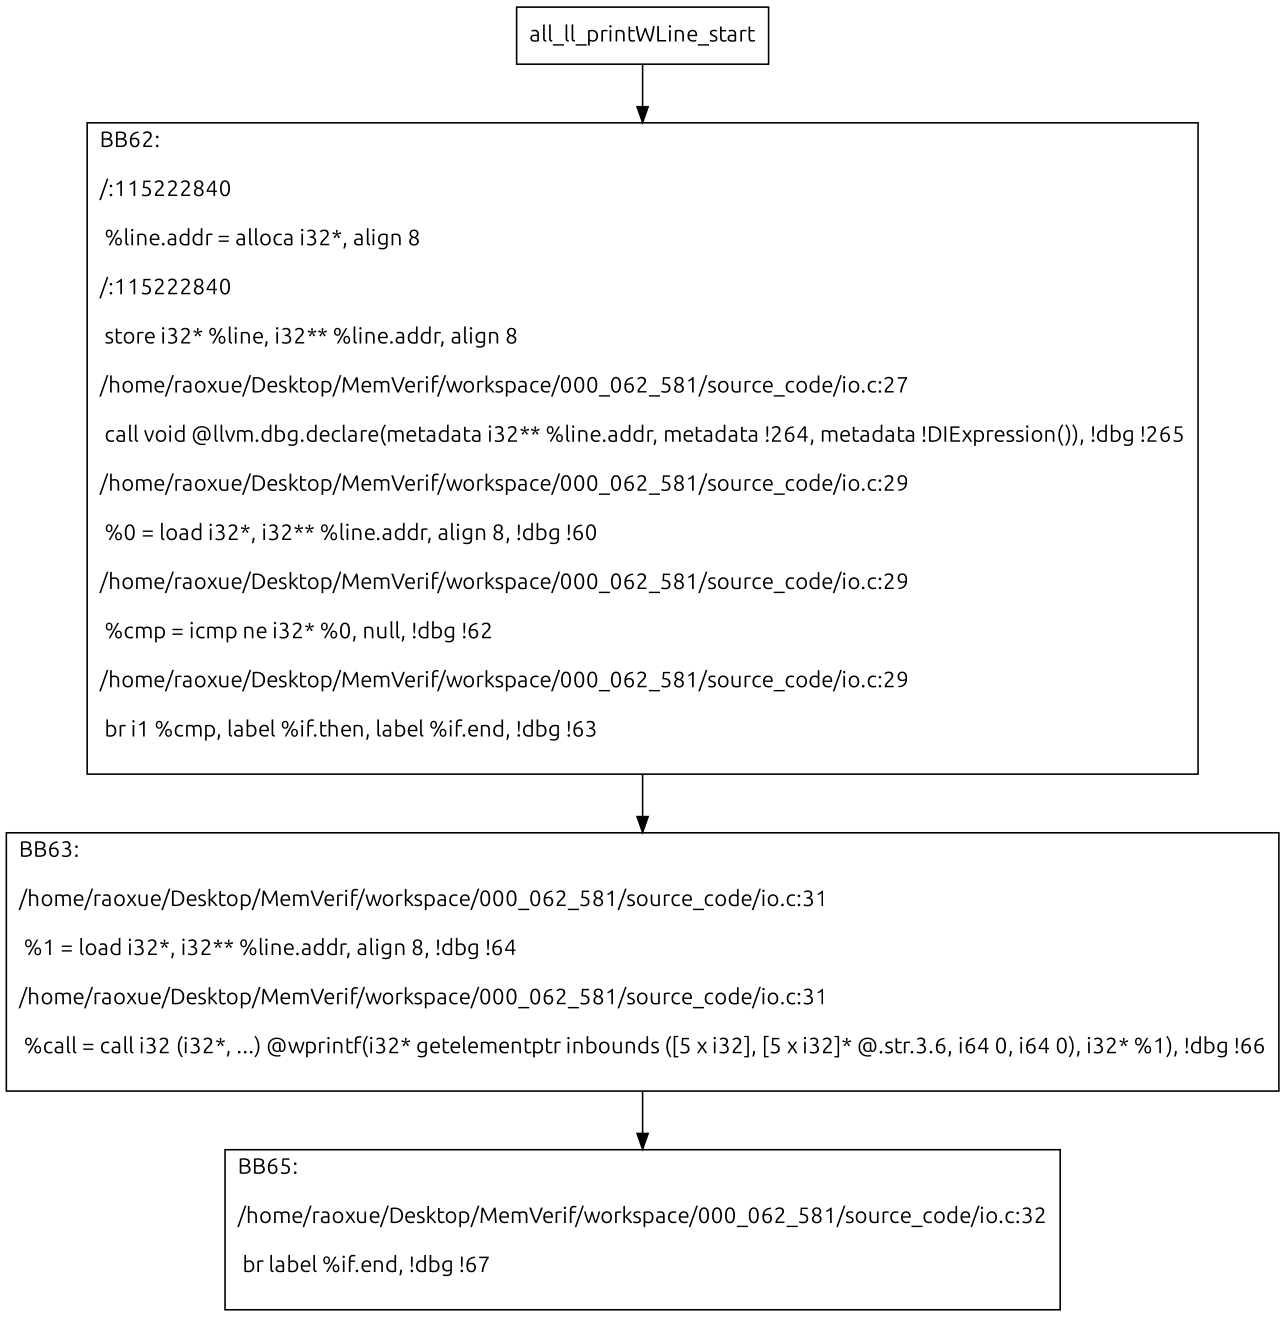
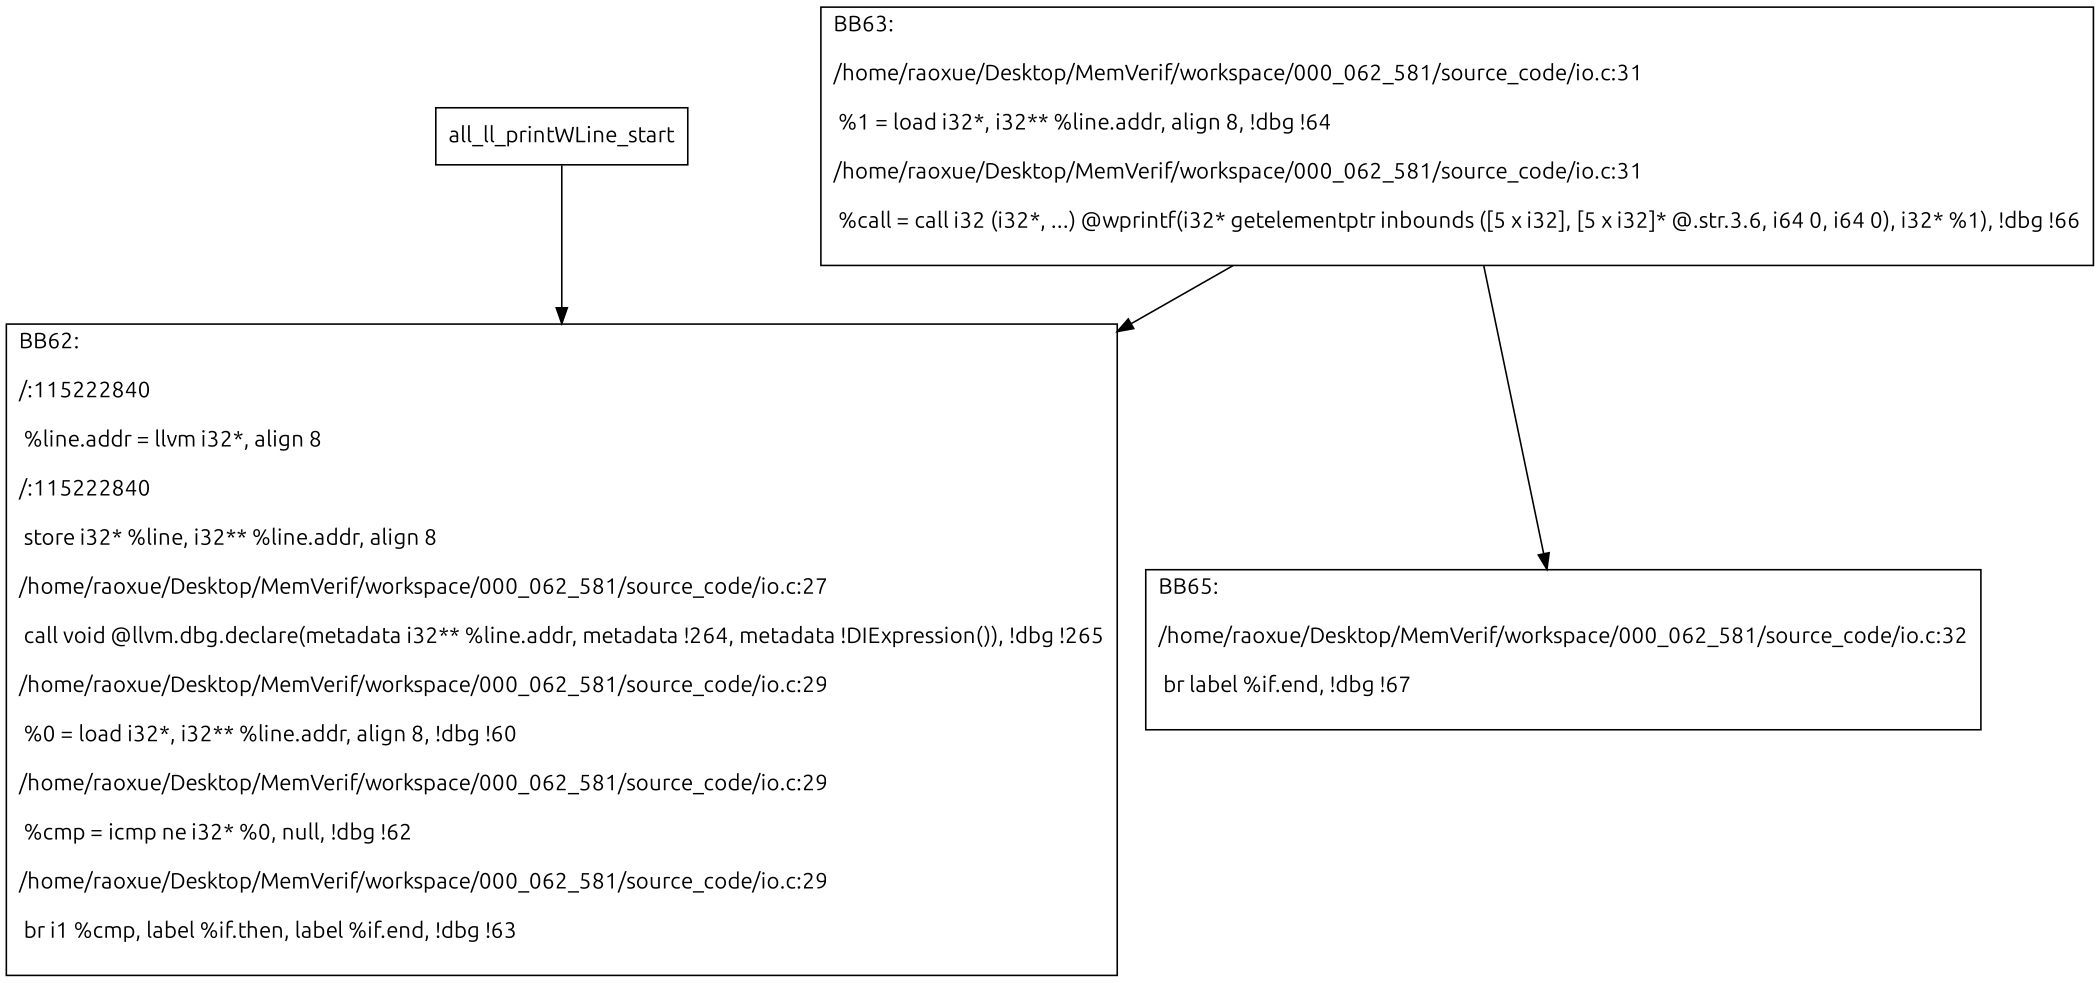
(261, 239) -> (171, 440)
(643, 795) -> (1182, 295)
